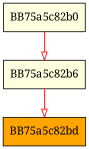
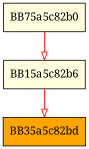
(44, 75) -> (44, 75)
(44, 132) -> (44, 132)
